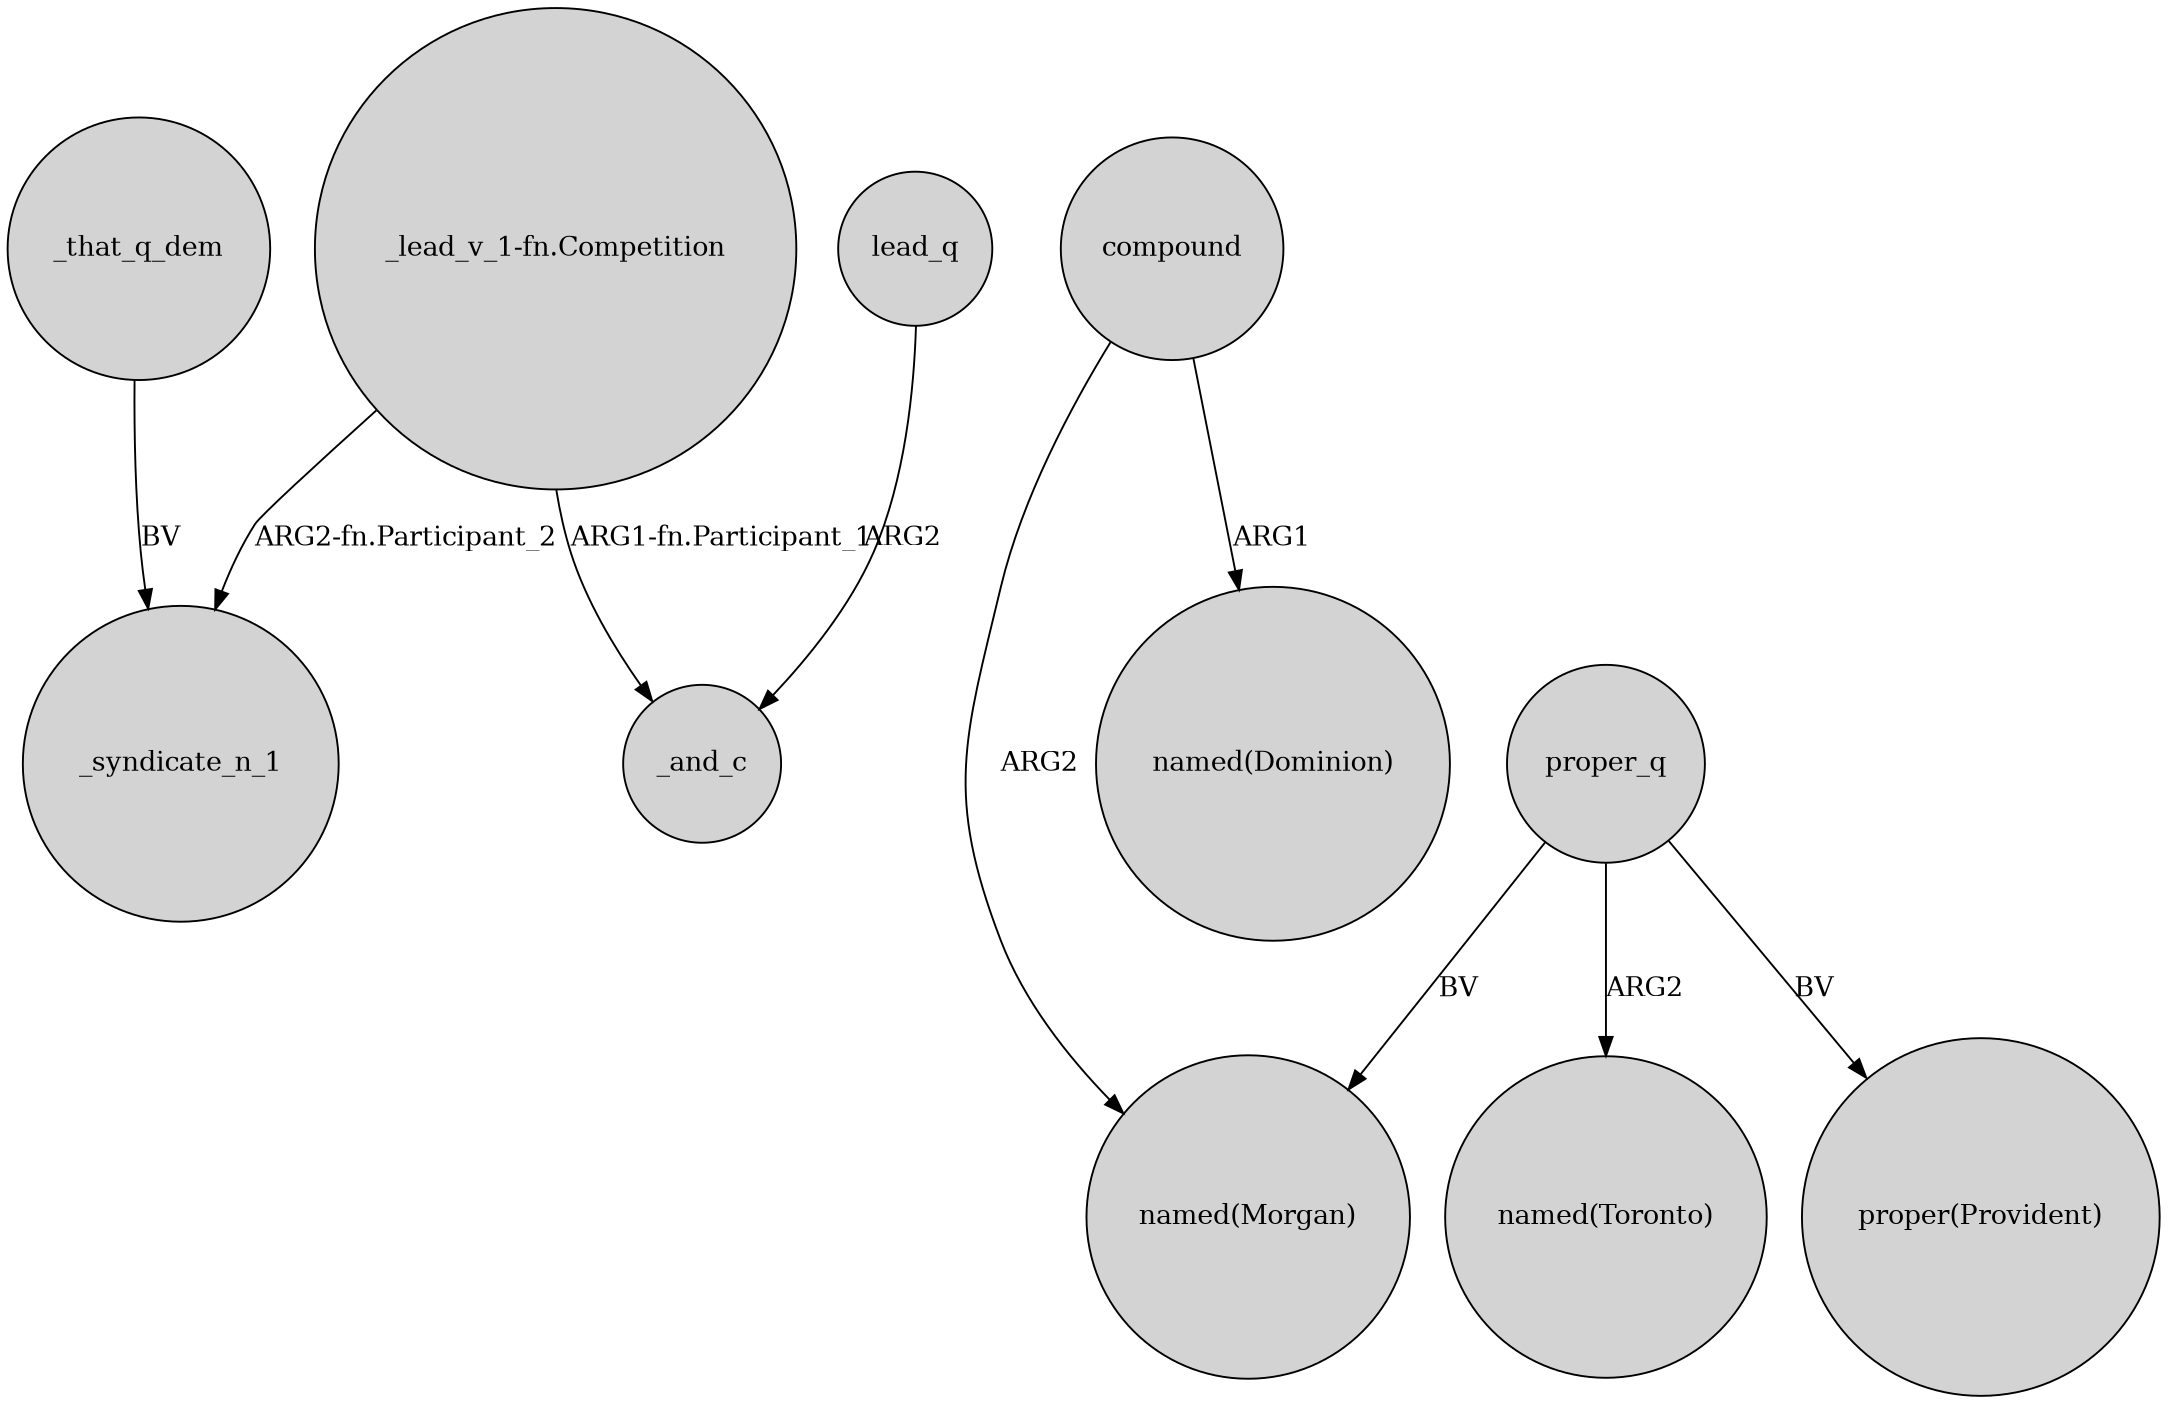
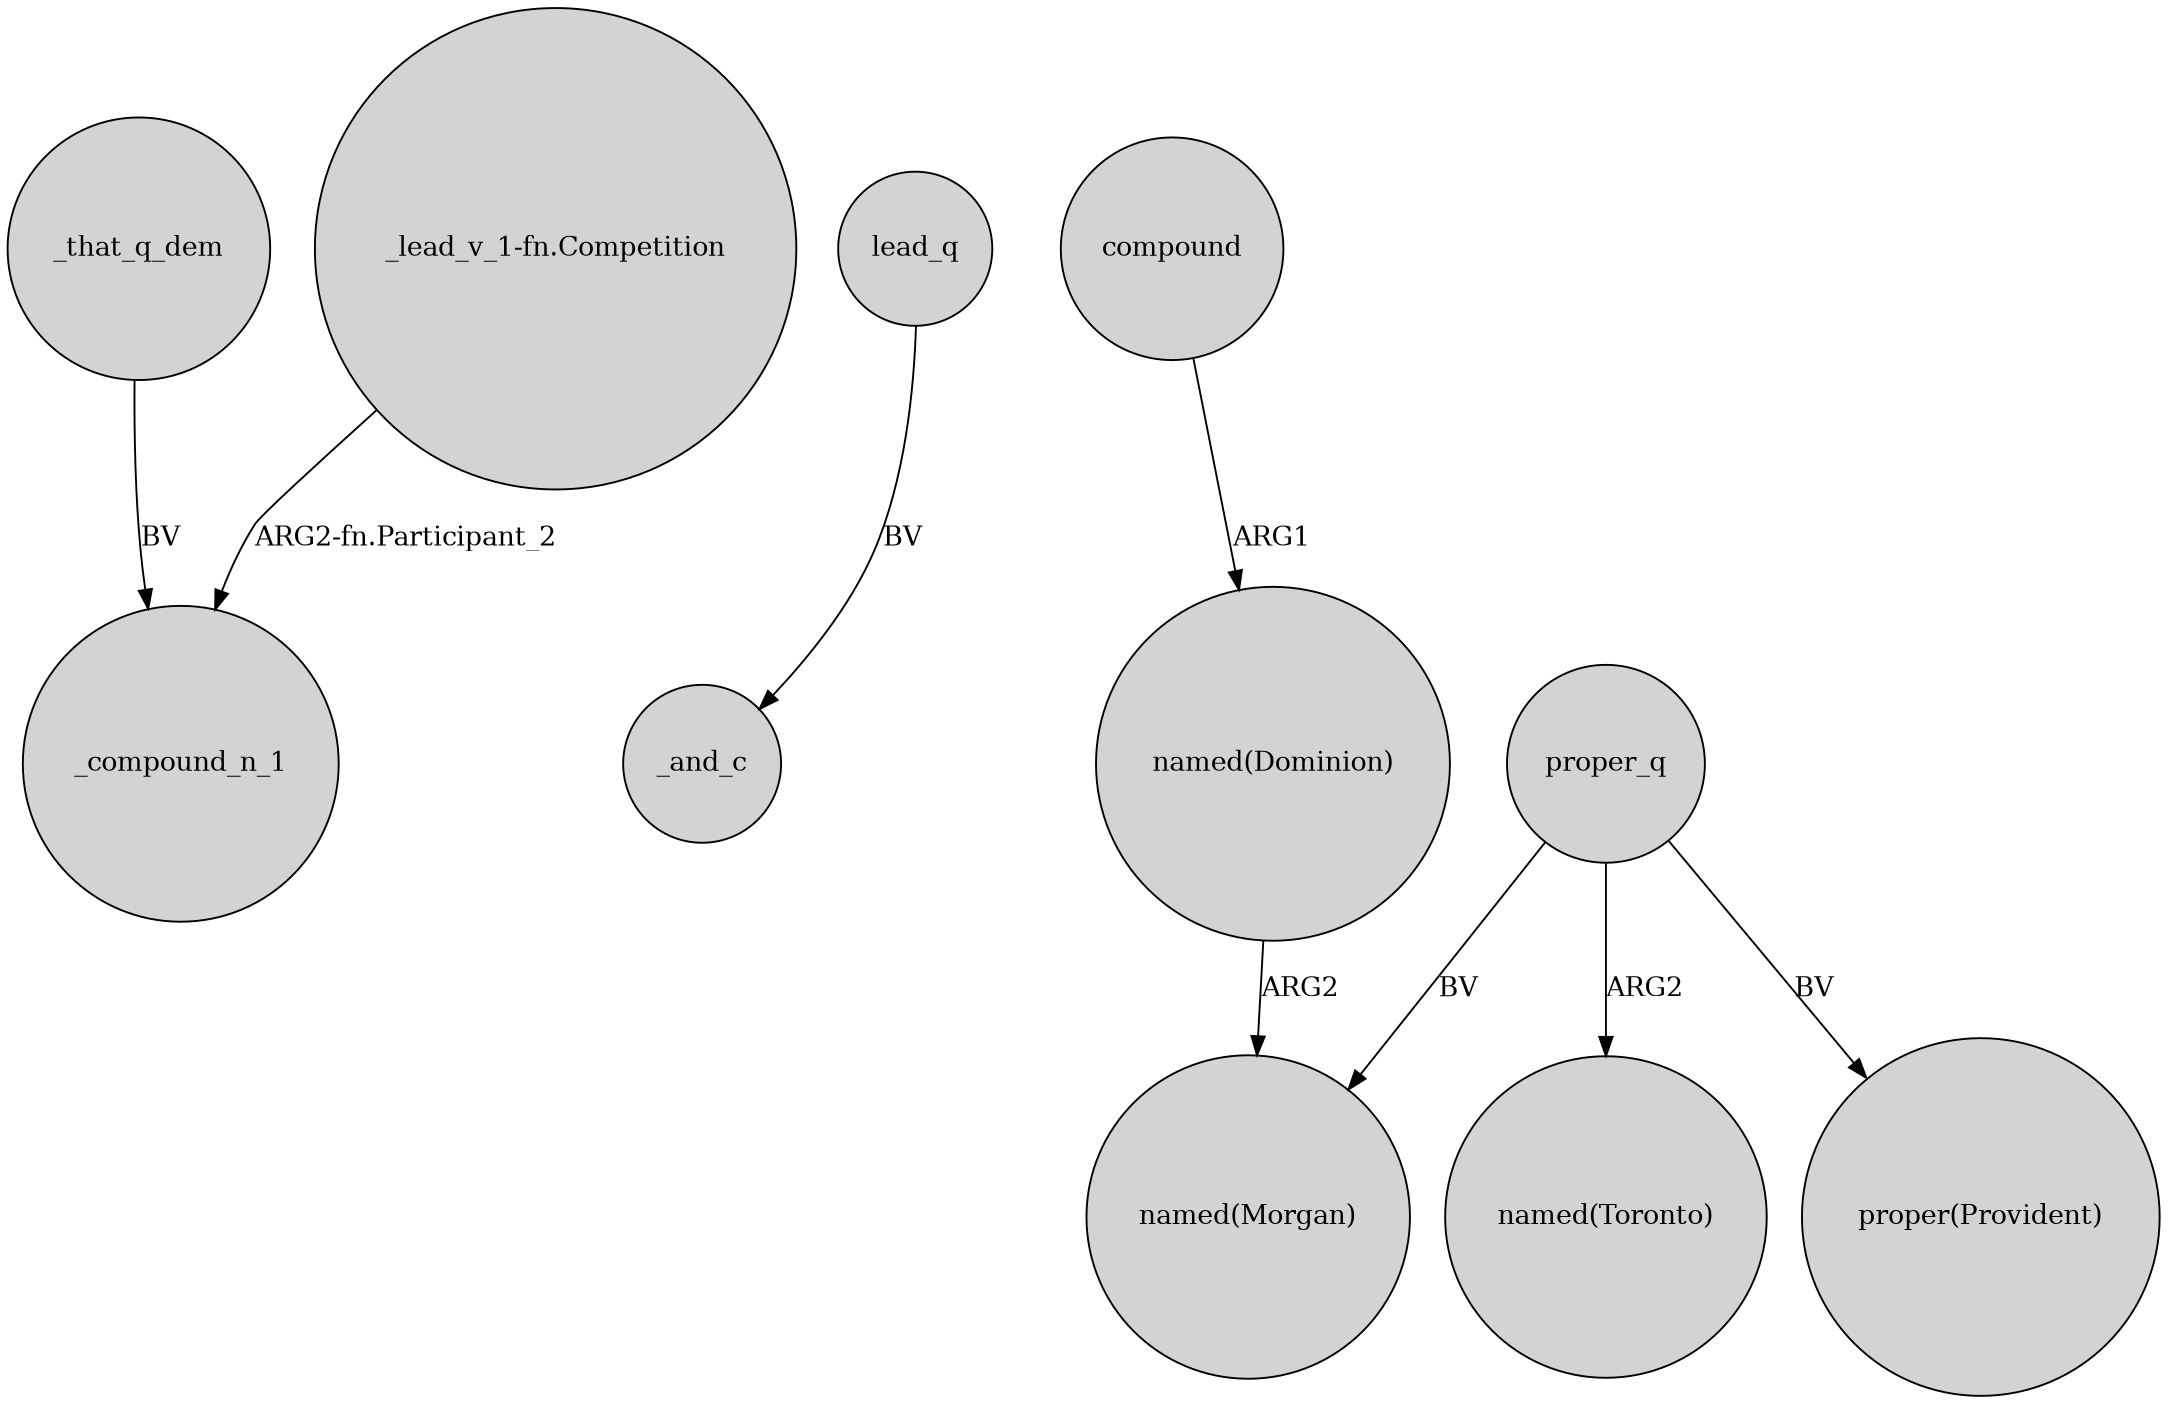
(903, 538) -> (903, 538)
(587, 593) -> none
(970, 727) -> (1261, 988)
(181, 764) -> (181, 764)
